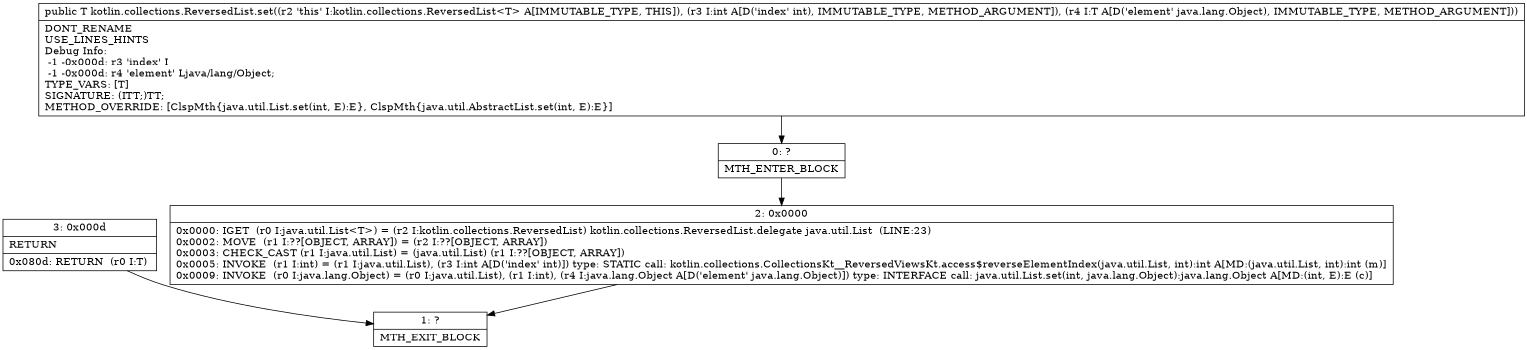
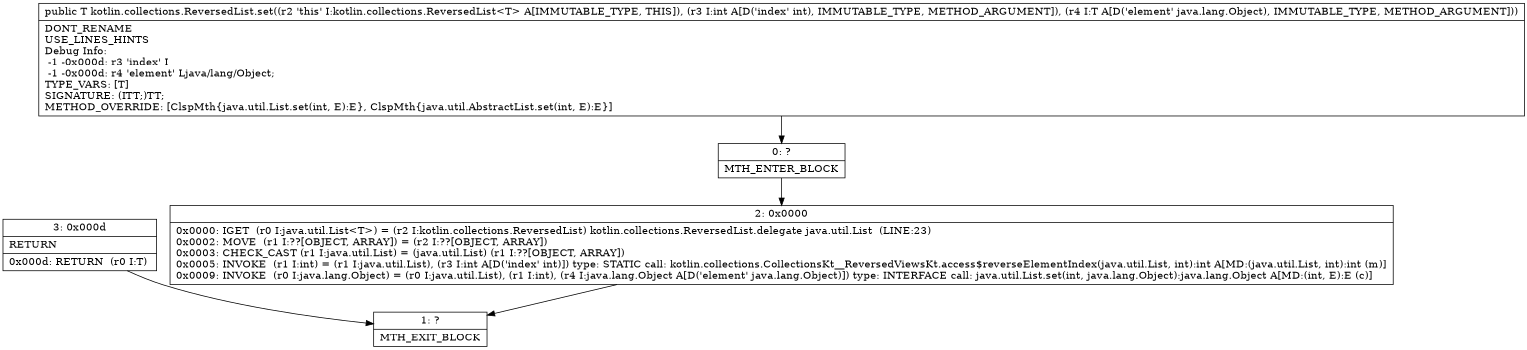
(80, 262) -> (80, 262)
